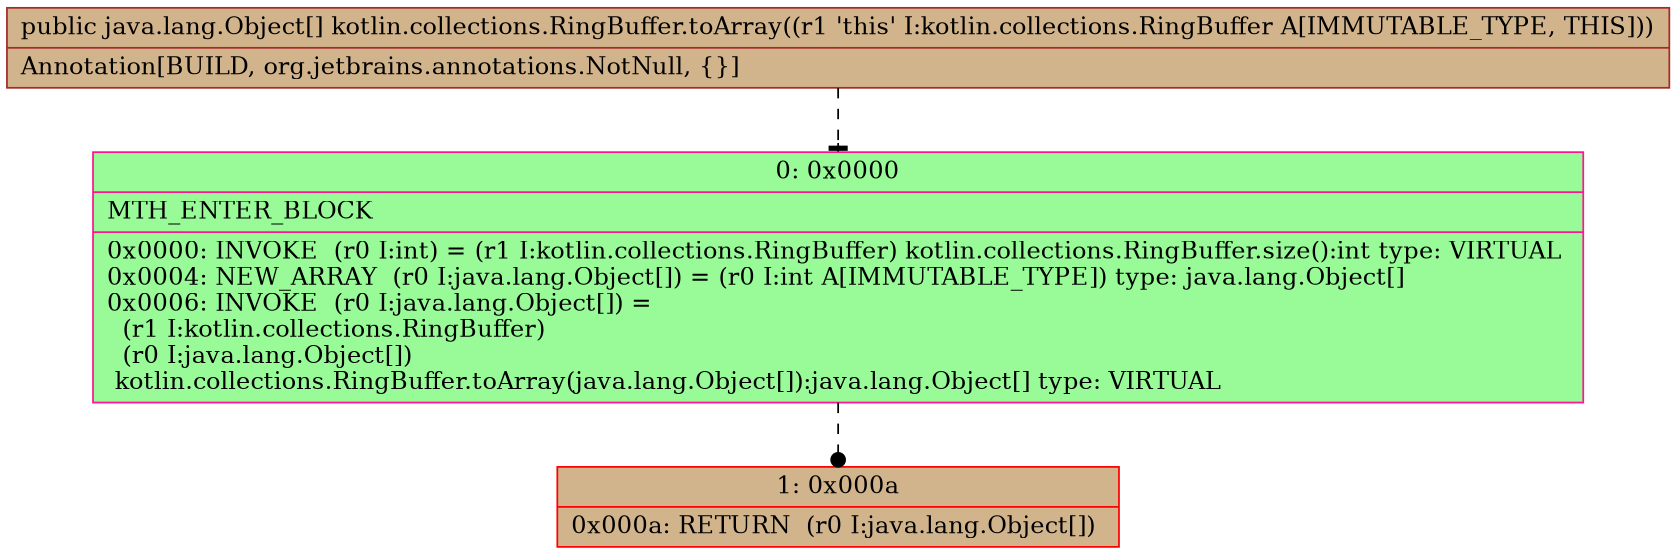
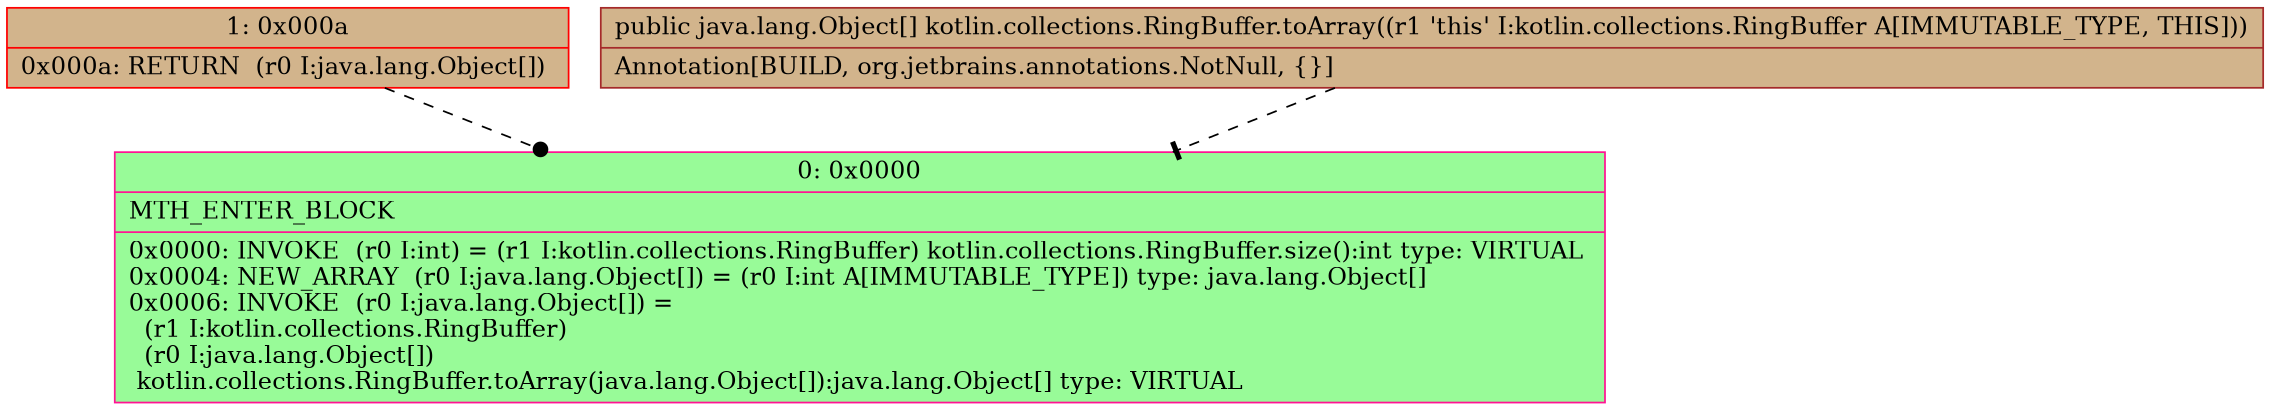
(838, 428) -> (459, 117)
